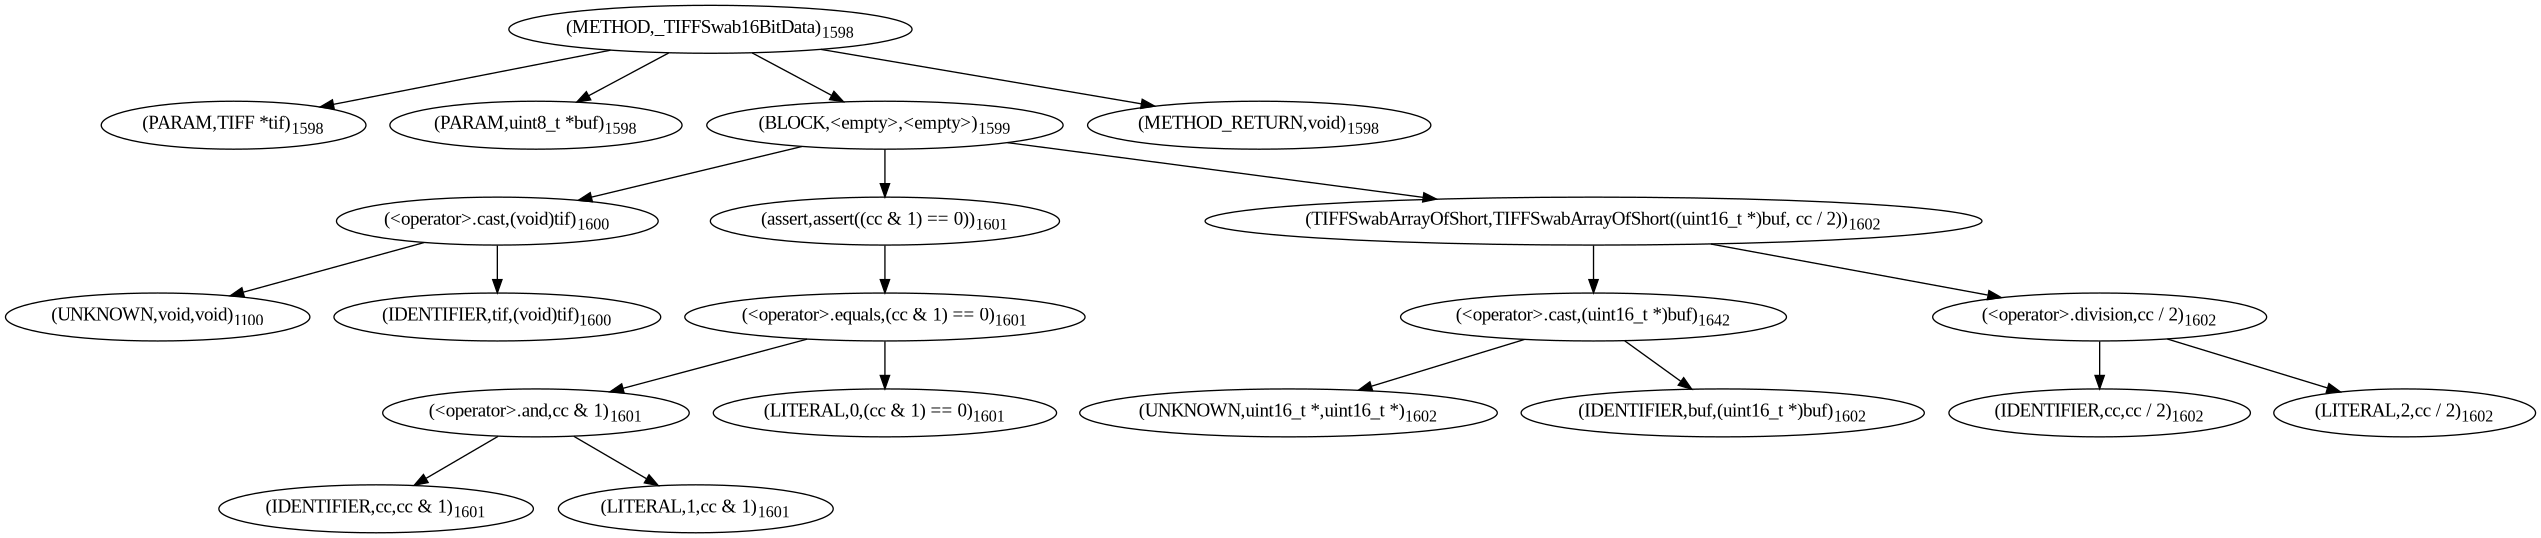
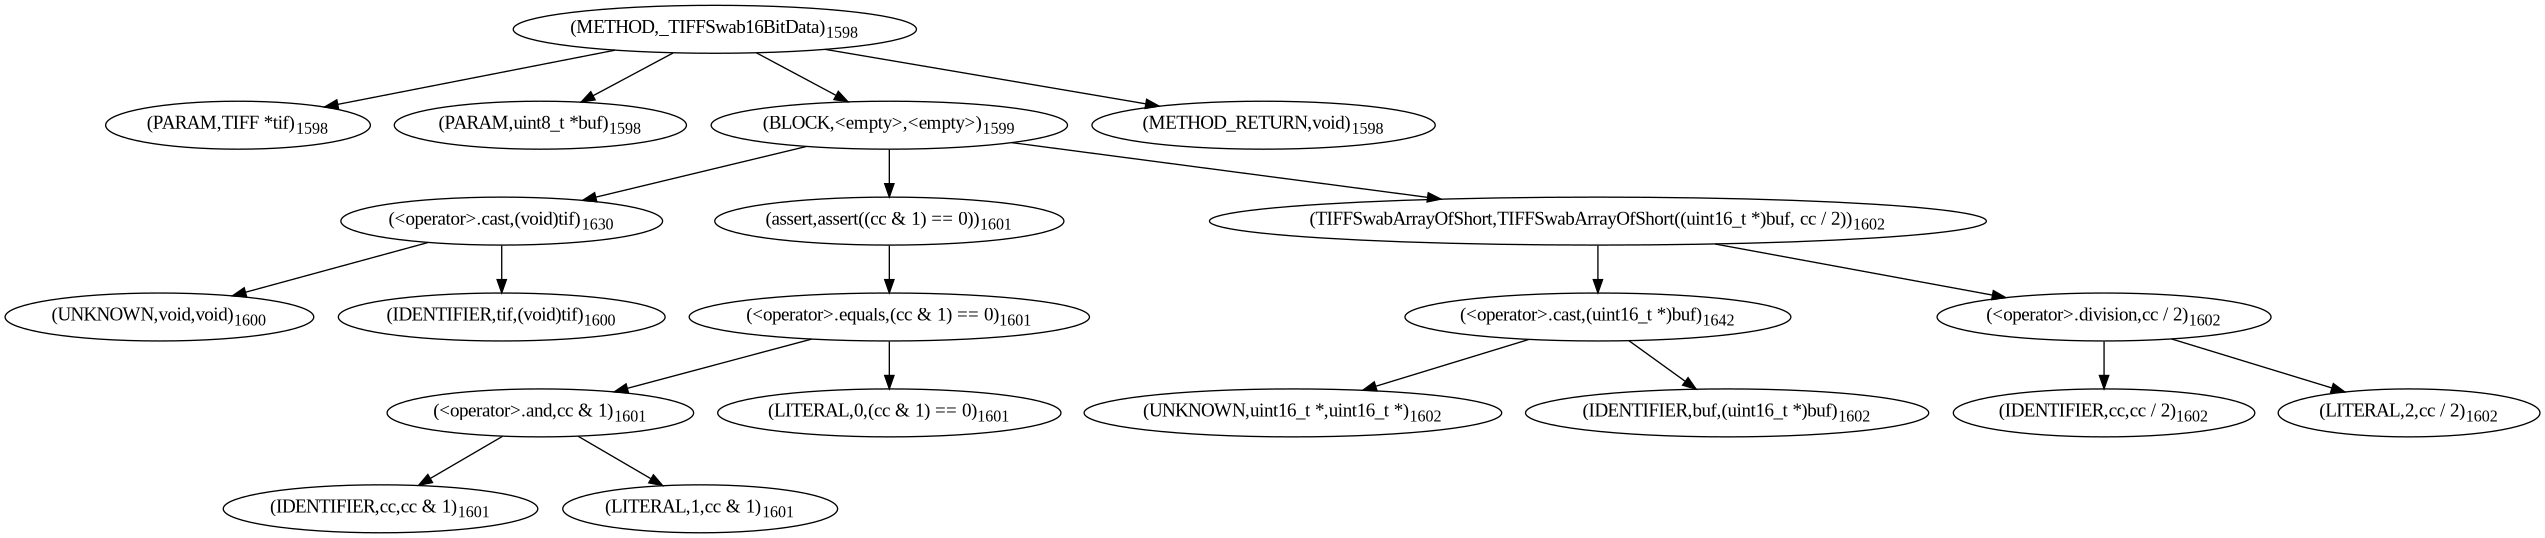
(594, 219) -> (598, 219)
(249, 315) -> (251, 315)
